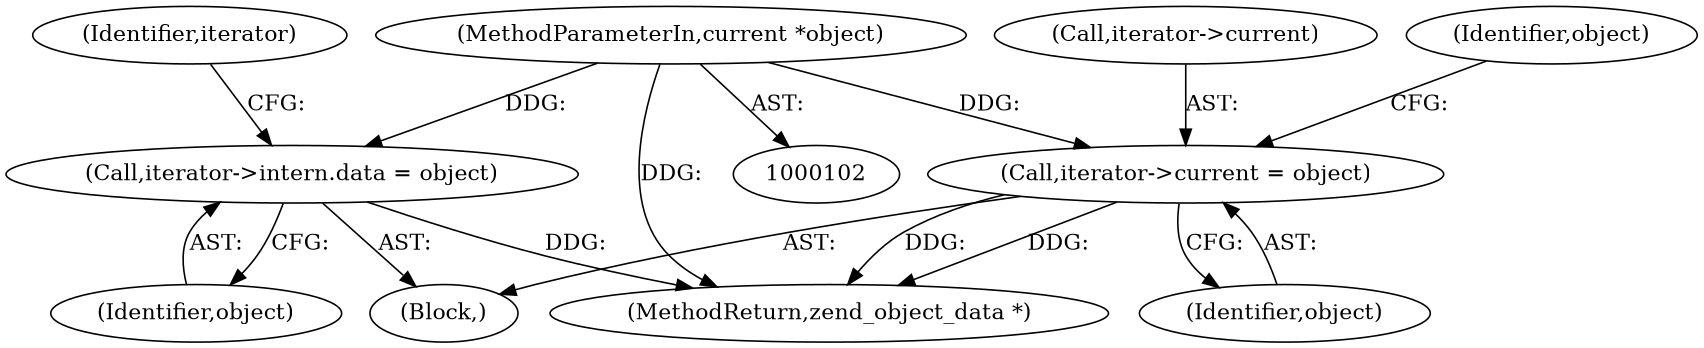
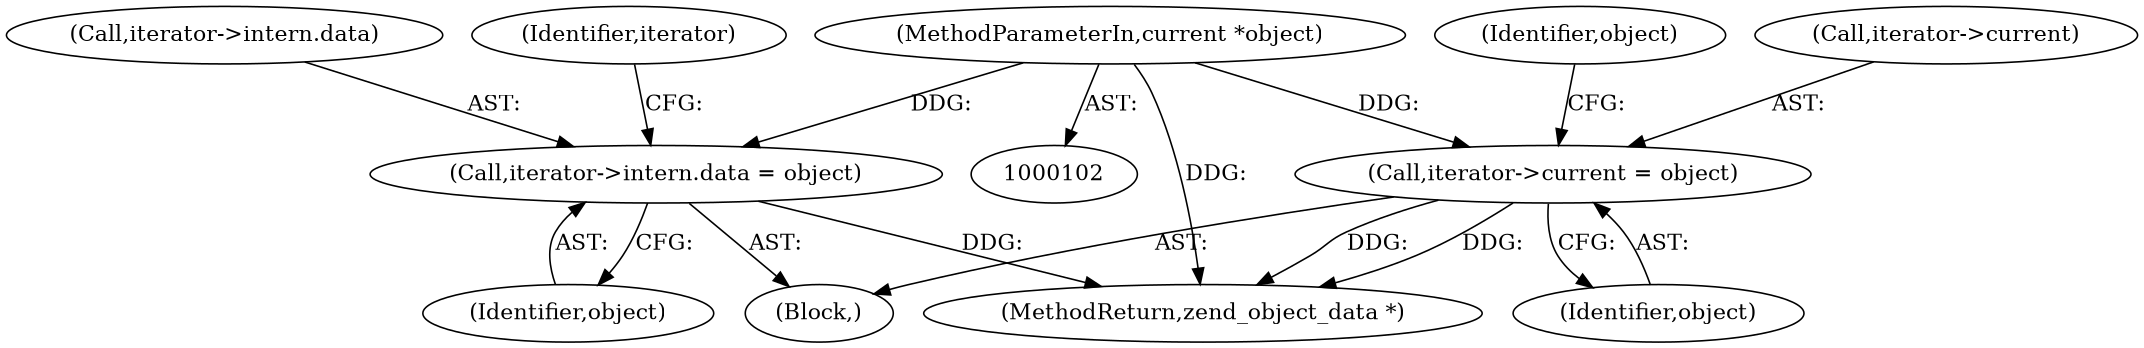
none -> (225, 35)
